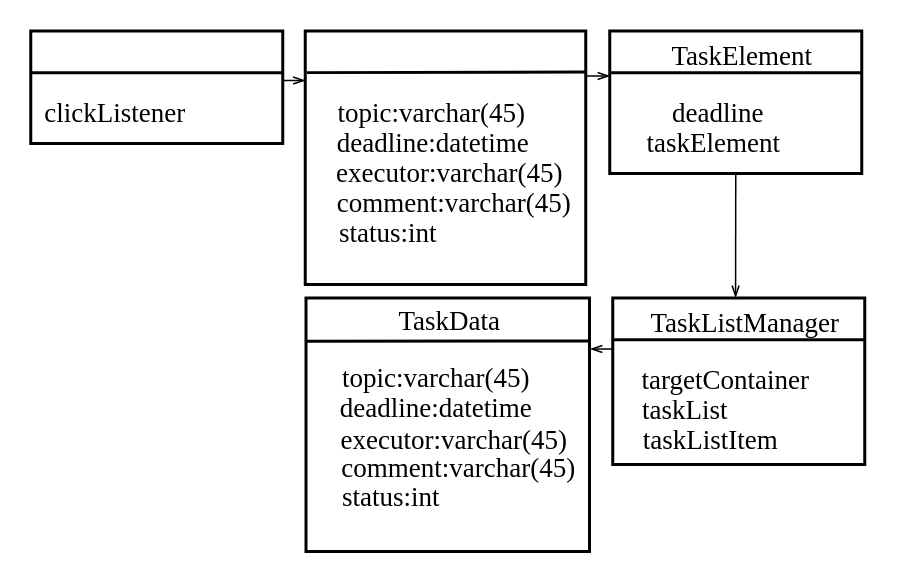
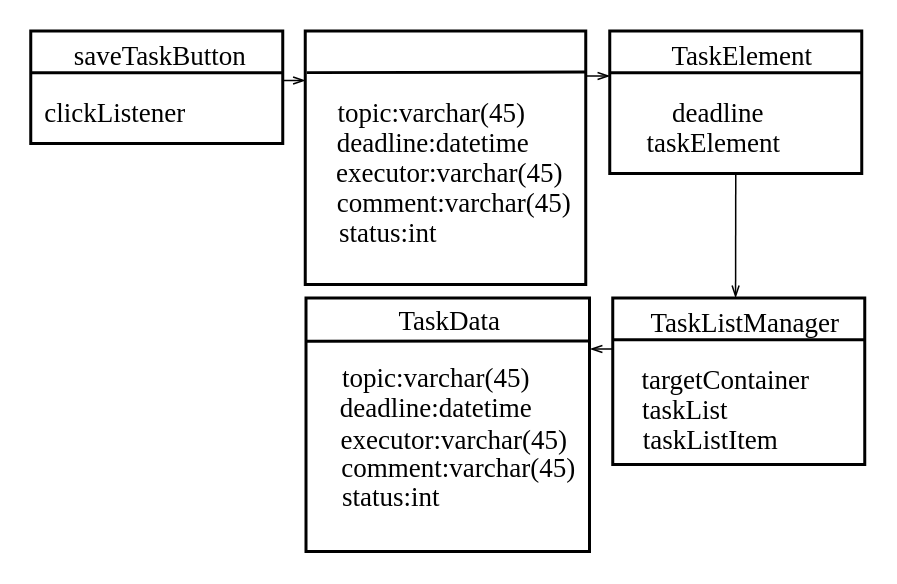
none -> (160, 56)
